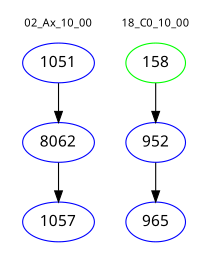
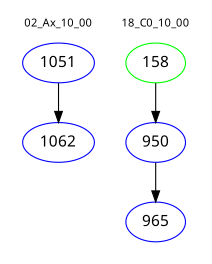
(59, 142) -> (59, 142)
(156, 142) -> (156, 142)
(59, 222) -> none
